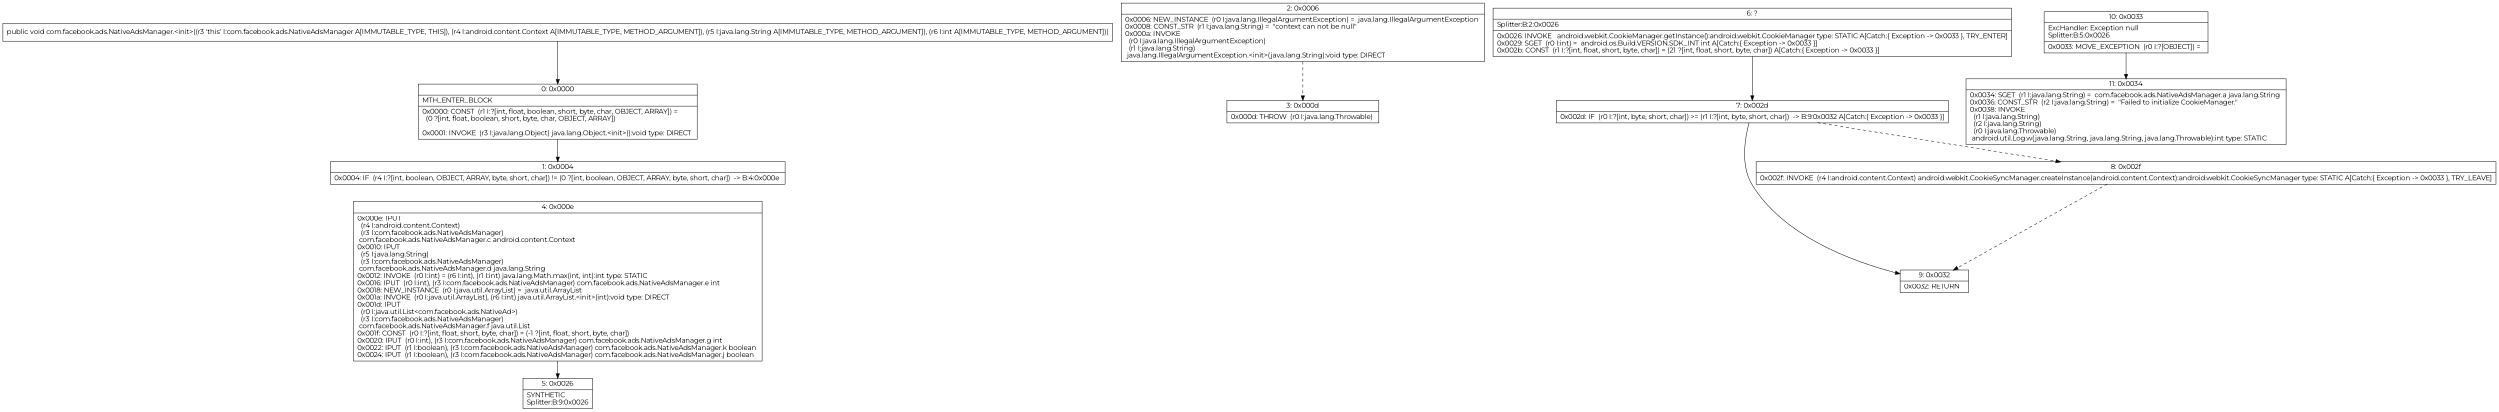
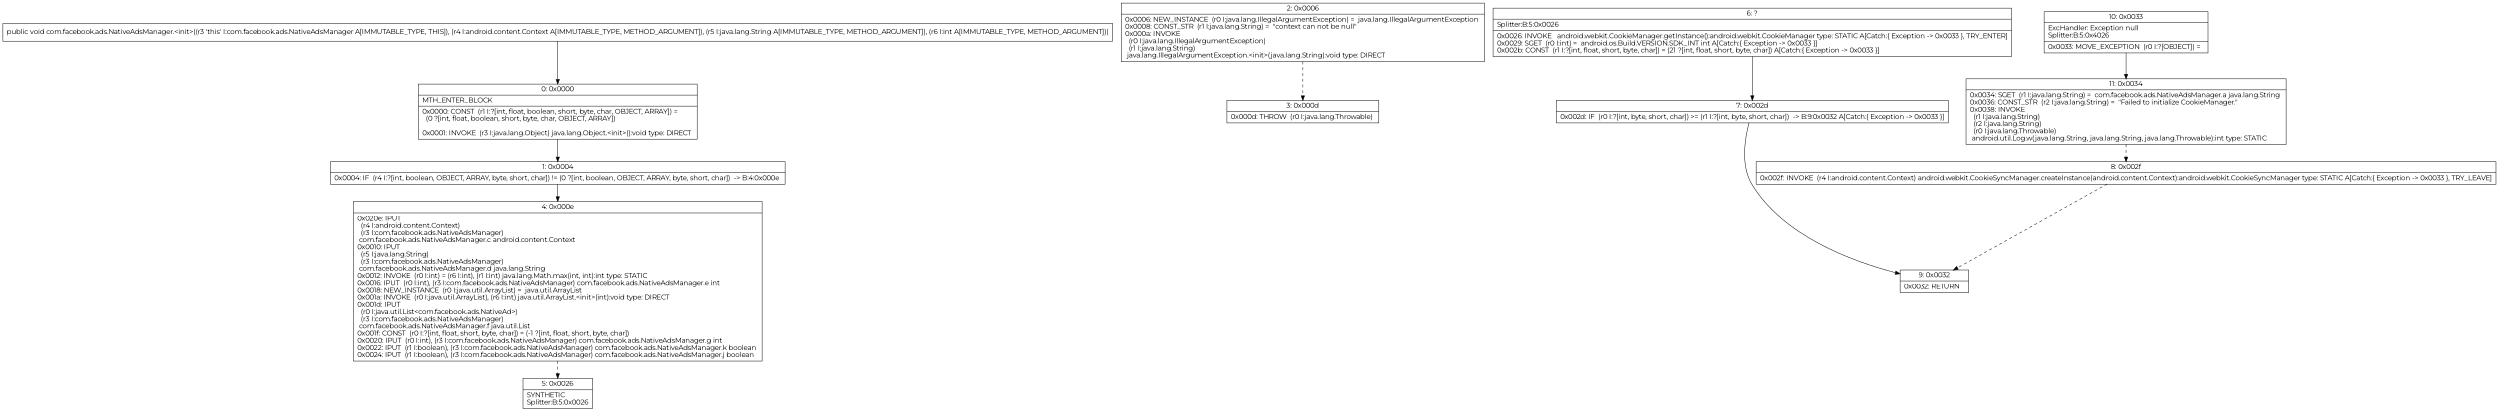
(1528, 25) -> (1528, 25)
(2079, 35) -> (2079, 35)
(1937, 142) -> (2126, 151)
none -> (558, 190)
(381, 218) -> (381, 218)
(558, 367) -> (558, 367)
(558, 402) -> (558, 402)
